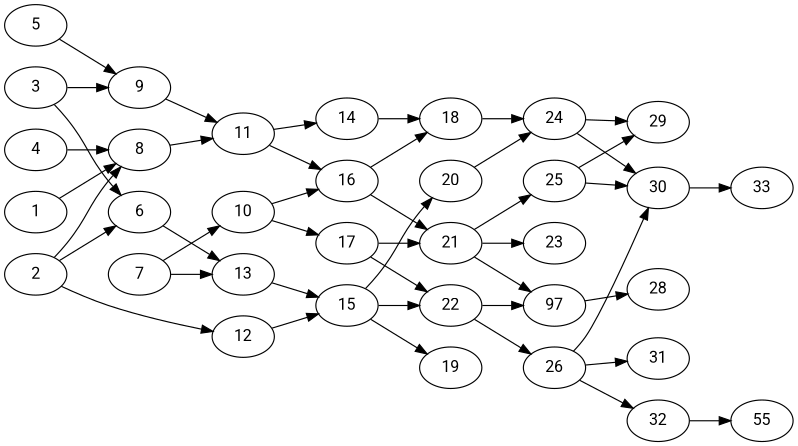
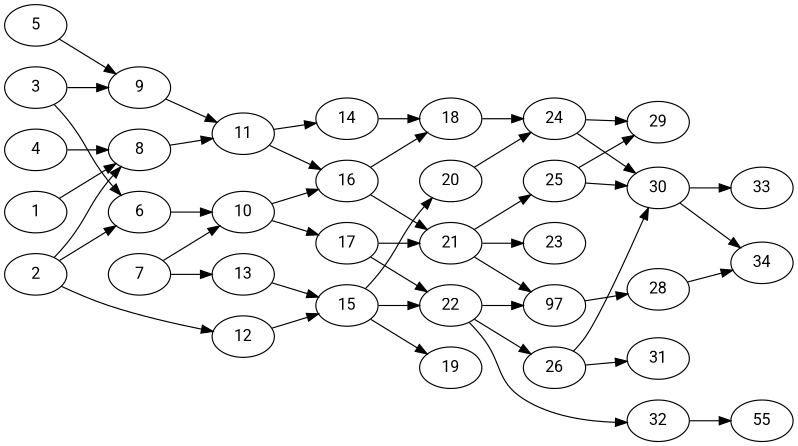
(184, 239) -> (186, 212)
none -> (762, 263)
(601, 392) -> (524, 399)
